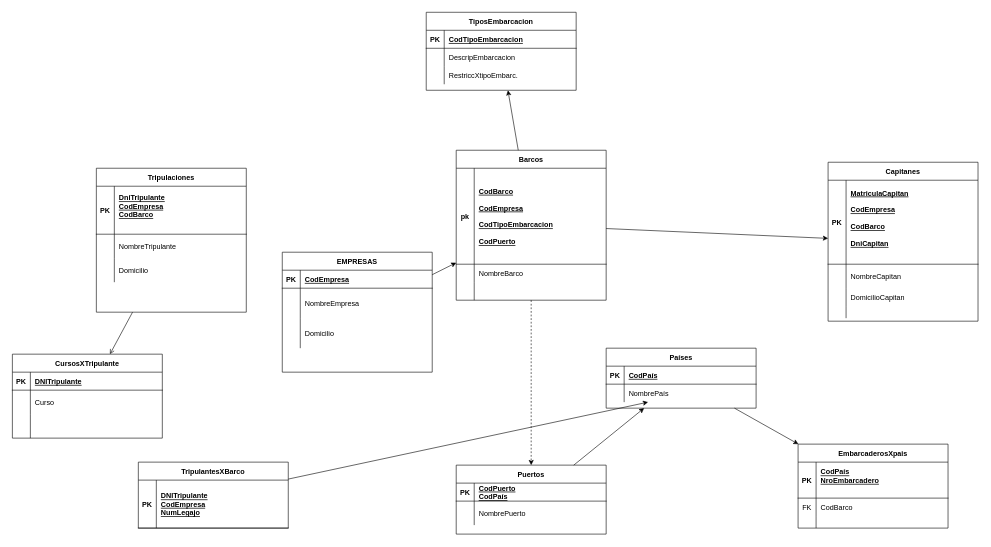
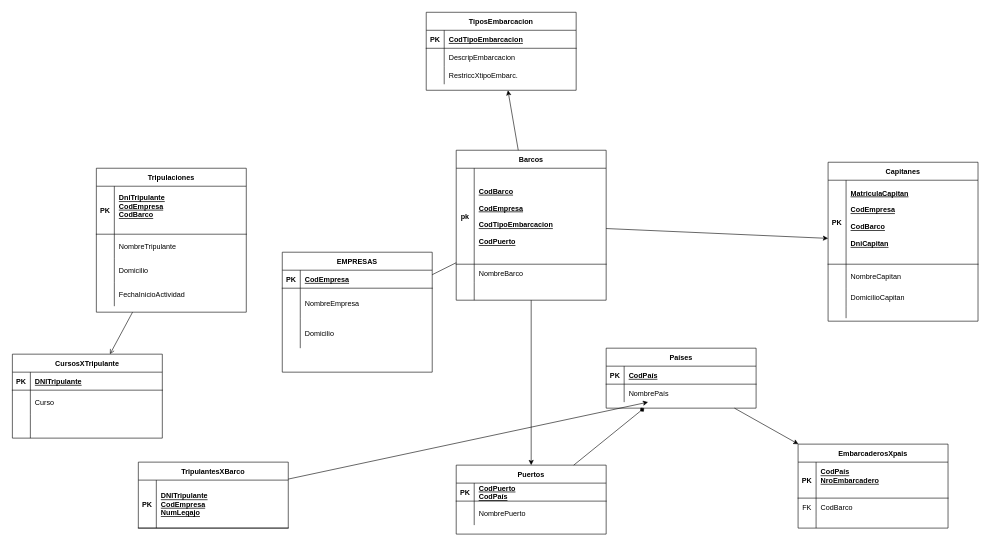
(451, 265) -> (452, 265)
none -> (180, 294)
(531, 381) -> (531, 381)
(640, 412) -> (640, 412)
